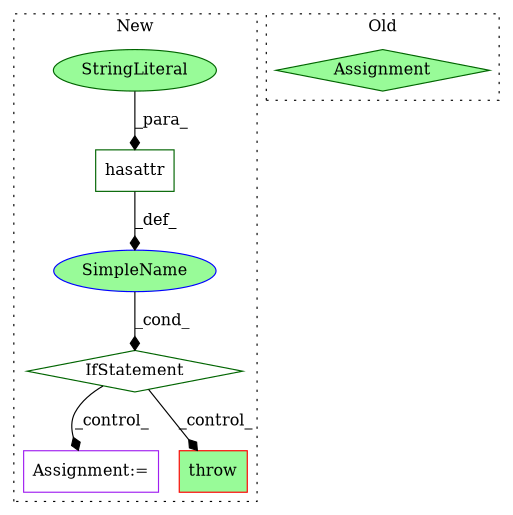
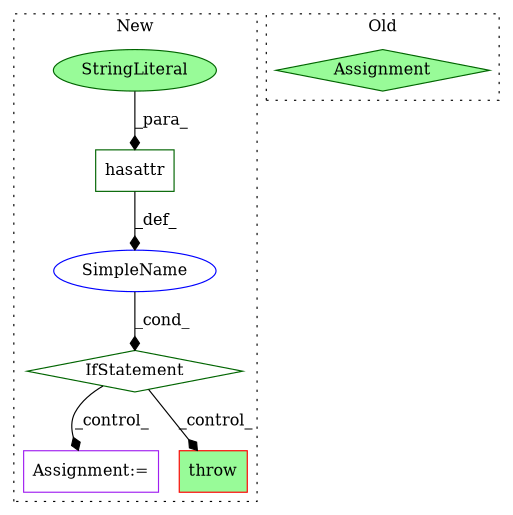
(135, 271) -> (135, 271)
